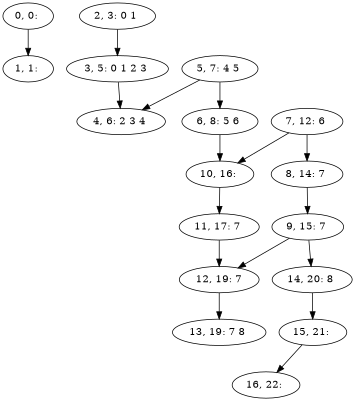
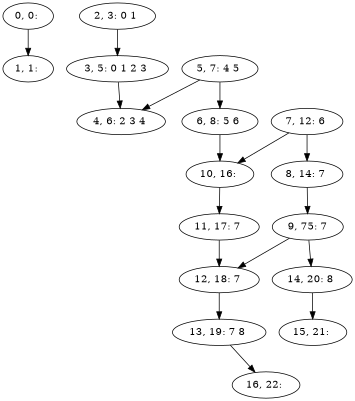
(308, 227) -> (308, 227)
(219, 280) -> (219, 280)
(292, 356) -> (240, 356)
